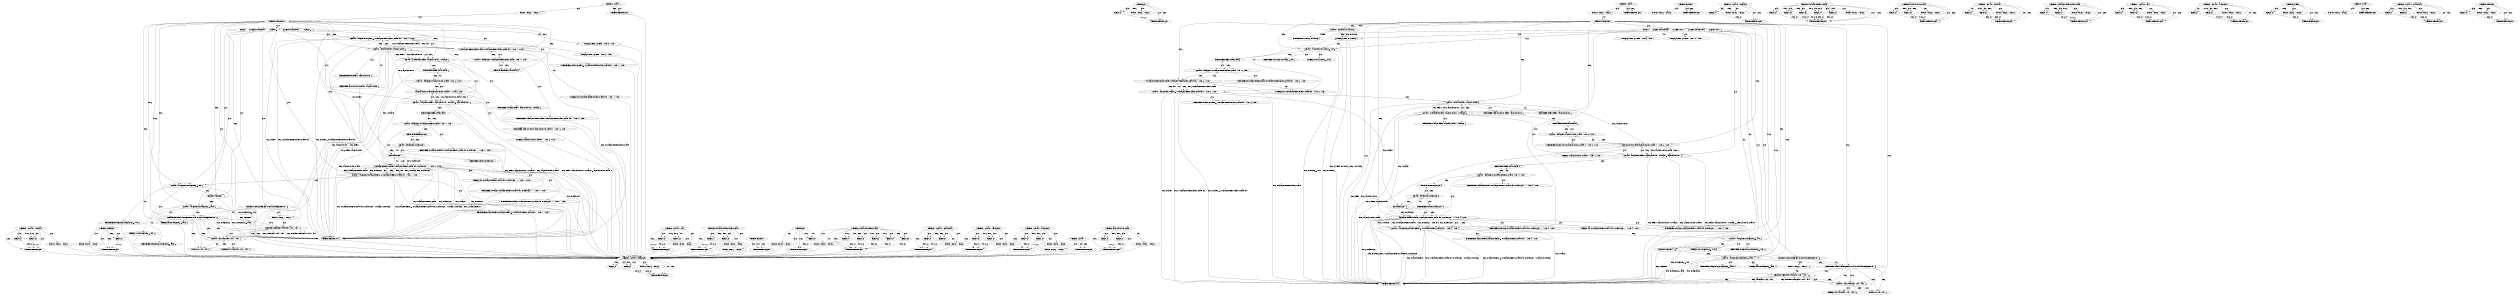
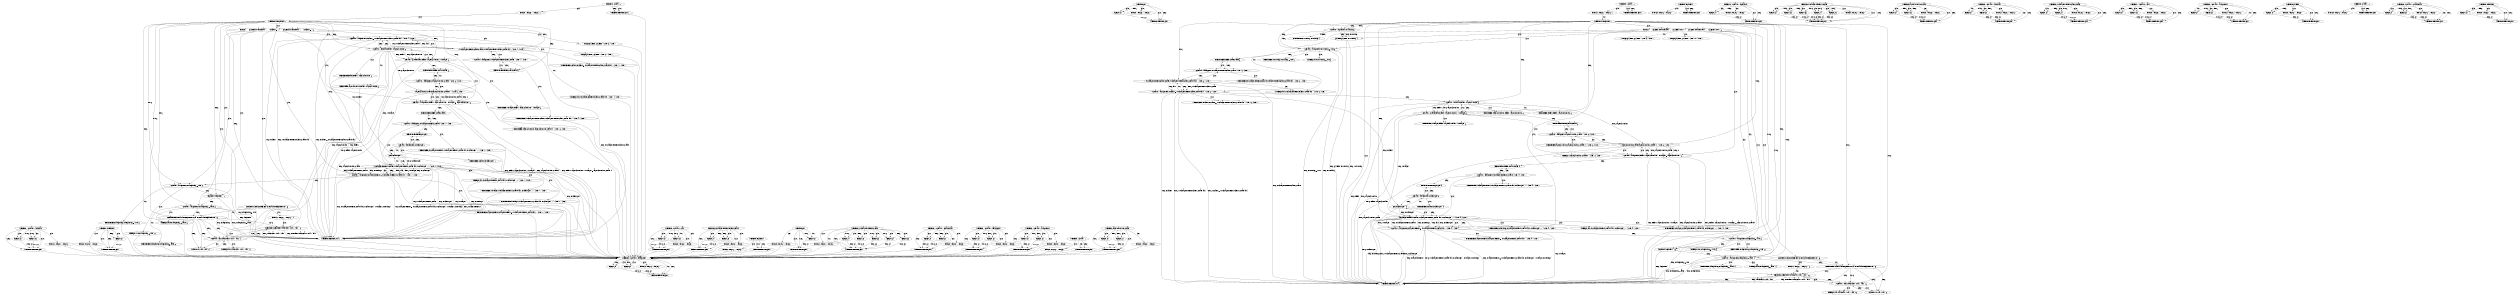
(1333, 44) -> (1291, 34)
(536, 140) -> none
